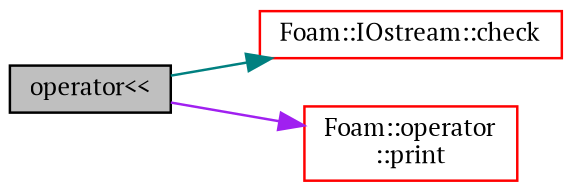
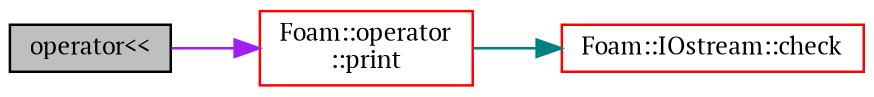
(209, 69) -> (505, 48)
